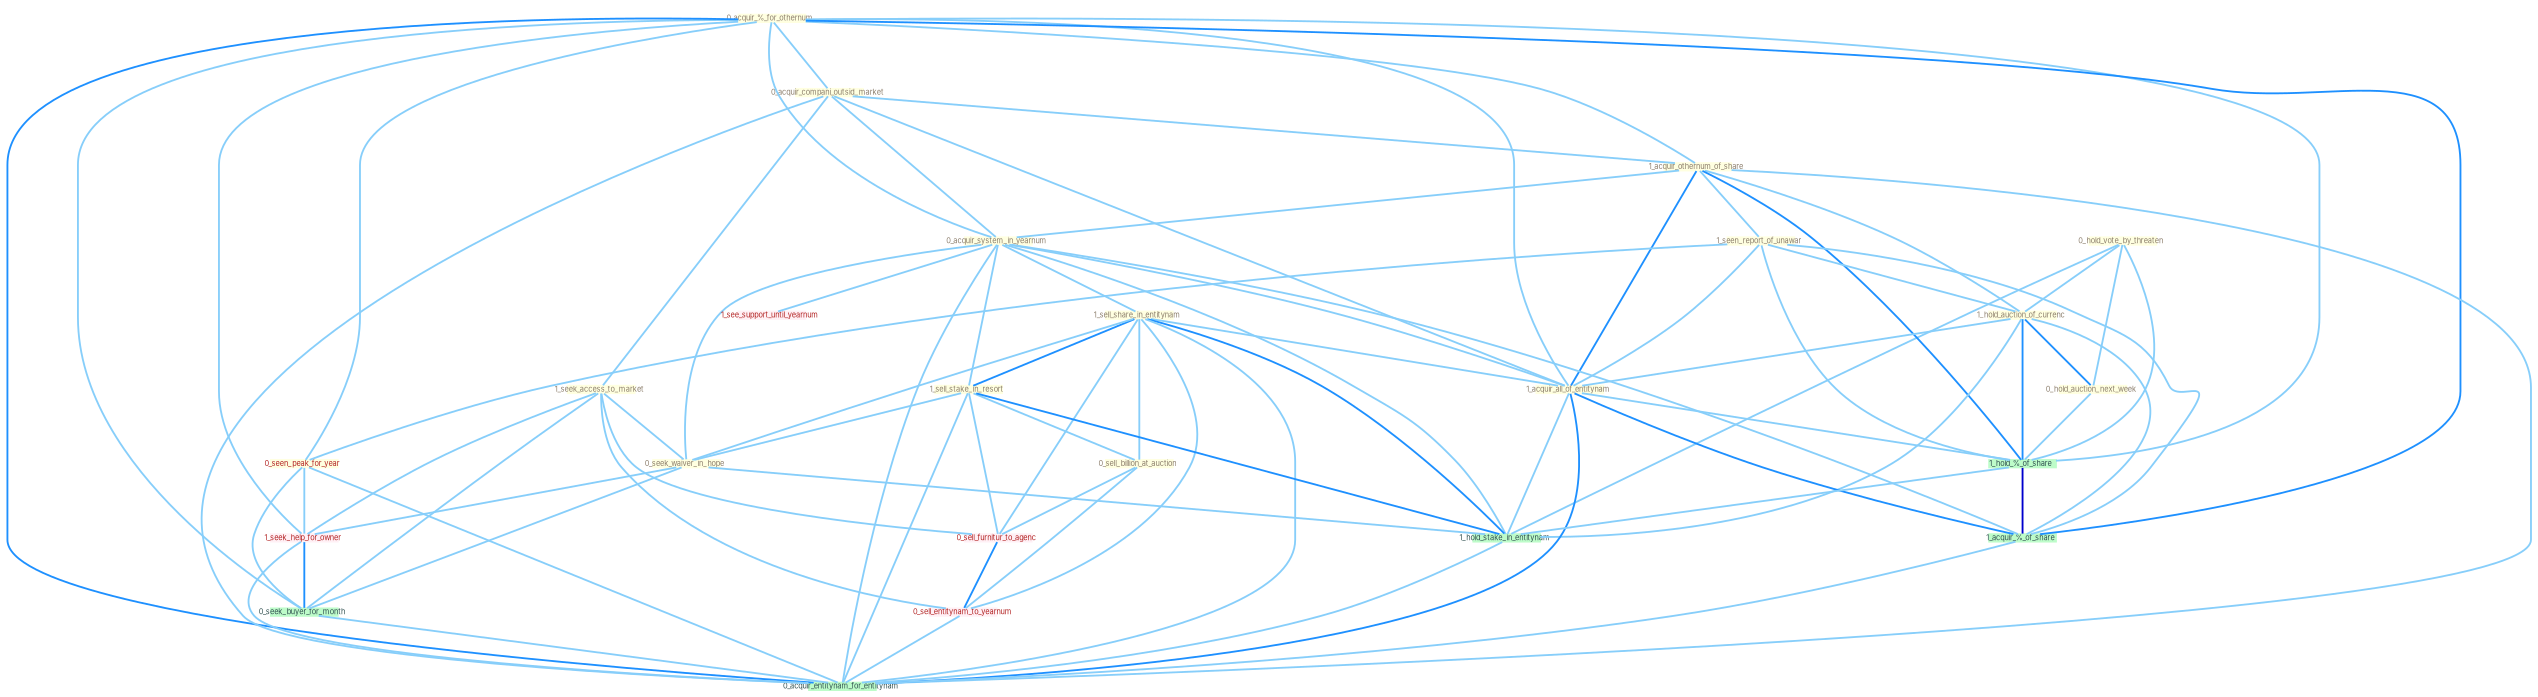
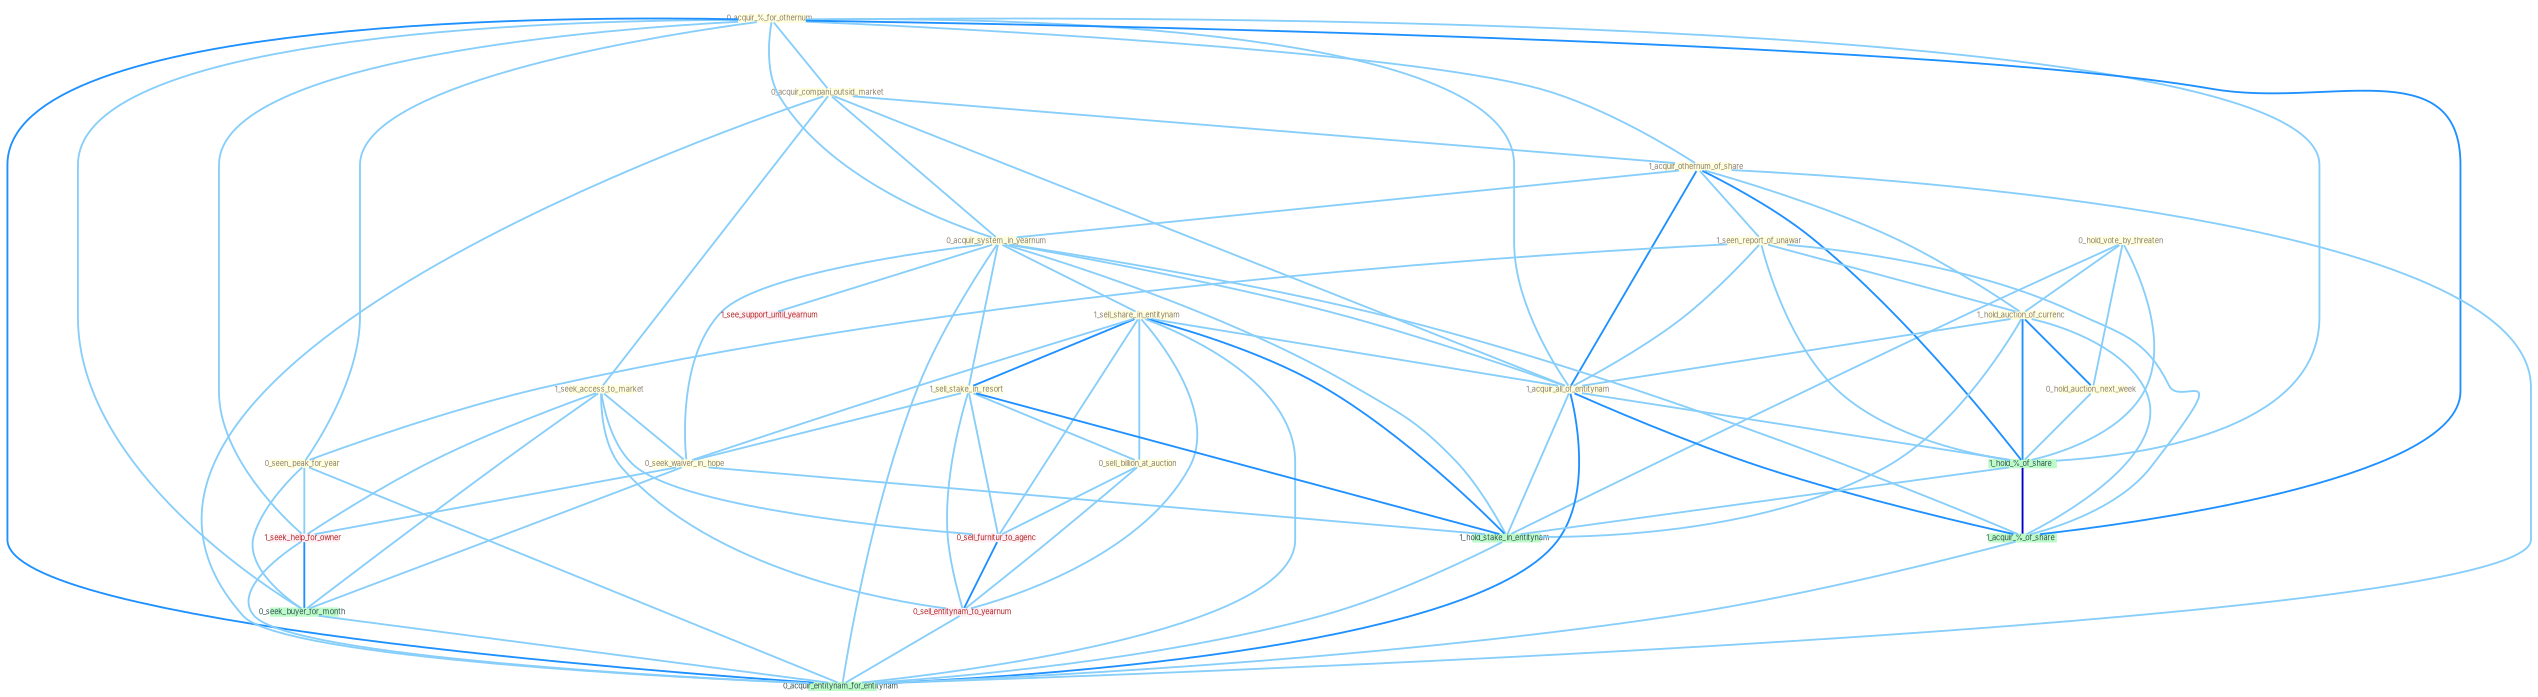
(304, 464) -> (304, 464)
(902, 545) -> (948, 501)
